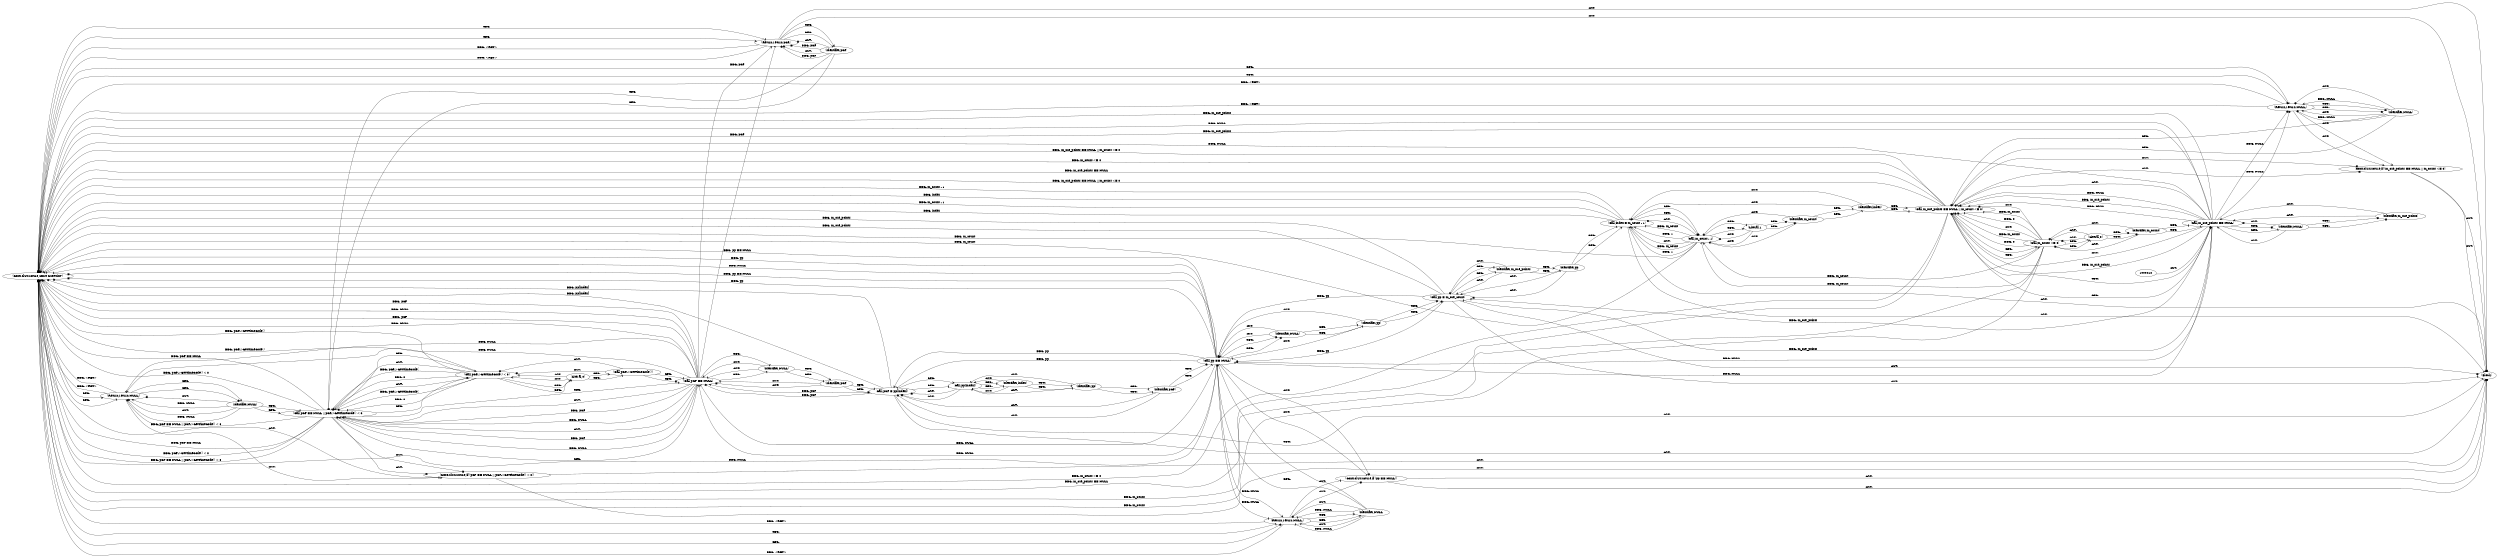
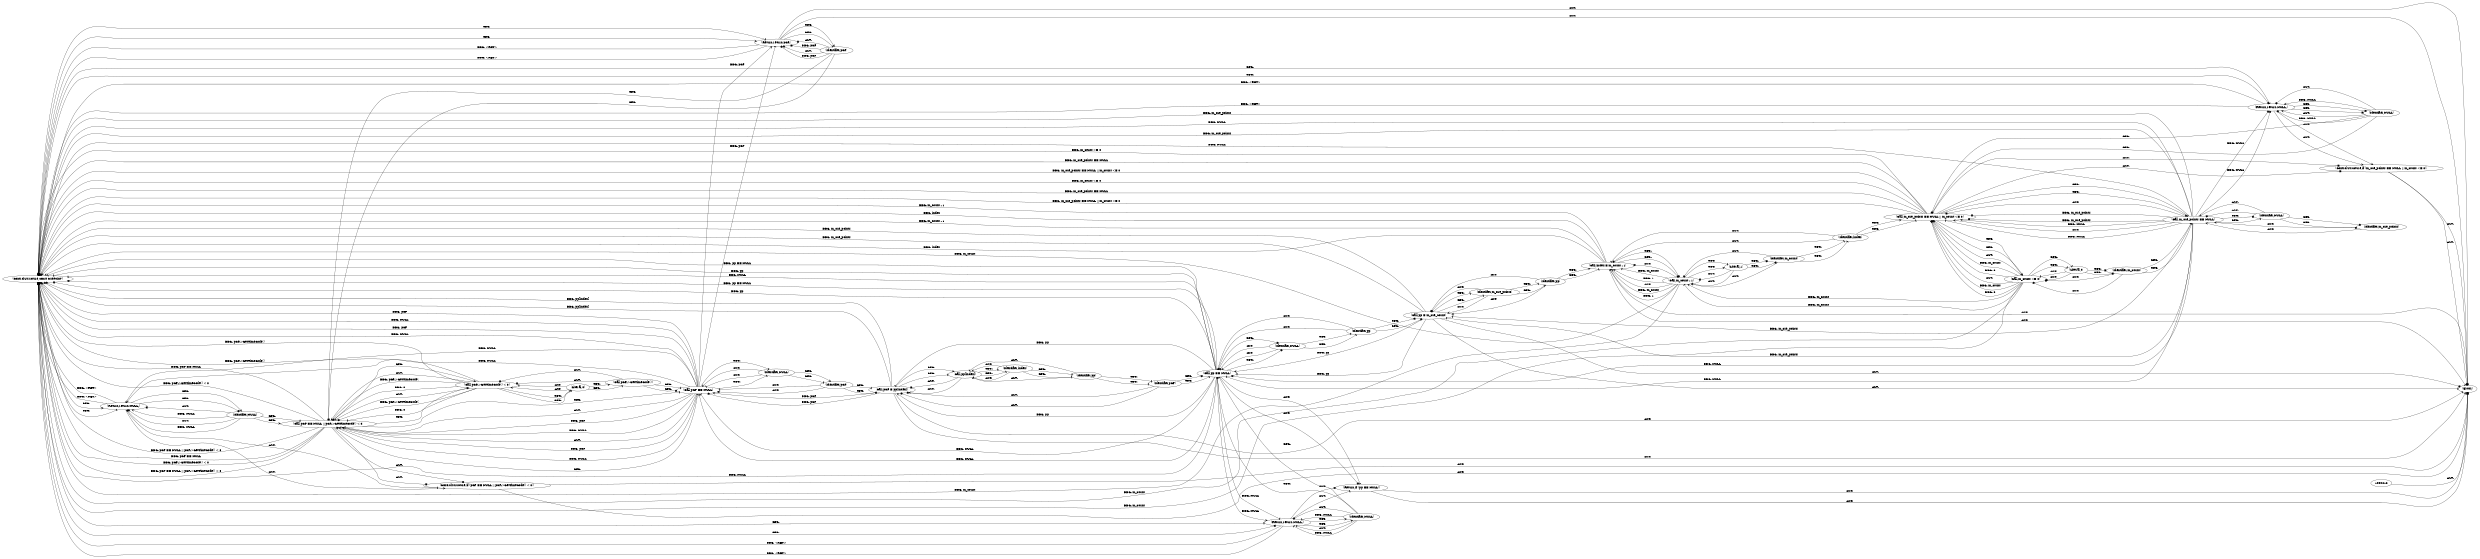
(2190, 260) -> (2457, 476)
(1371, 479) -> (1362, 488)
